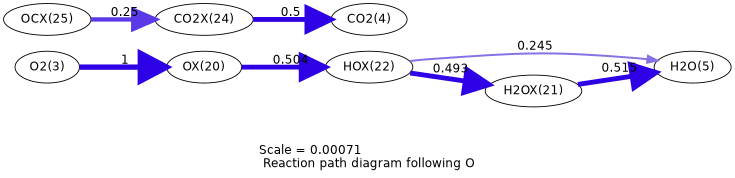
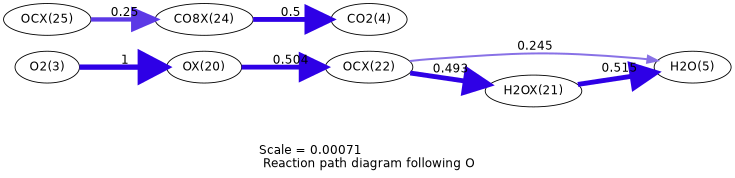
(204, 19) -> (204, 19)
(369, 67) -> (369, 67)
